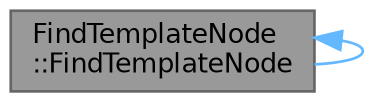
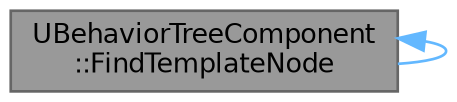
(163, 51) -> (204, 51)
